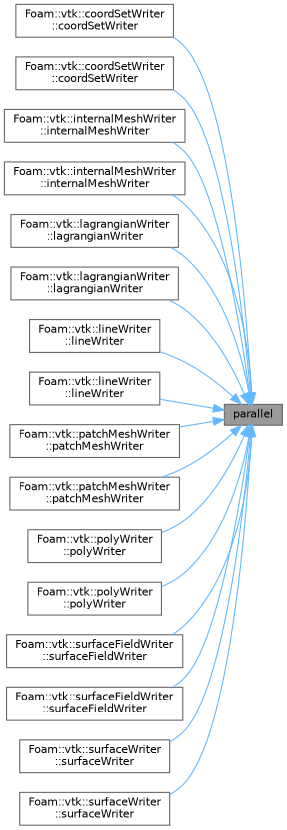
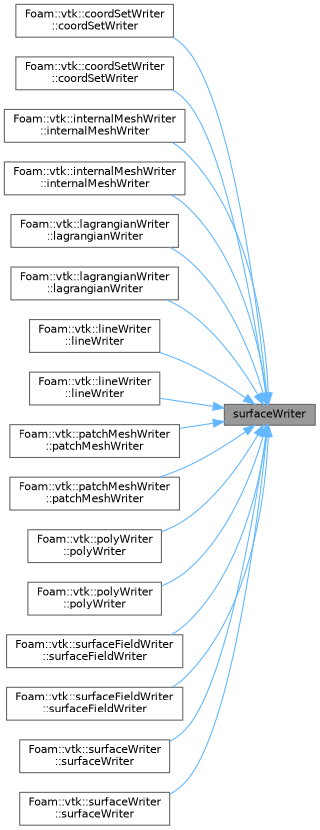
(253, 415) -> (270, 415)
